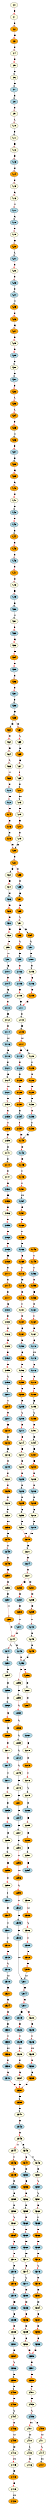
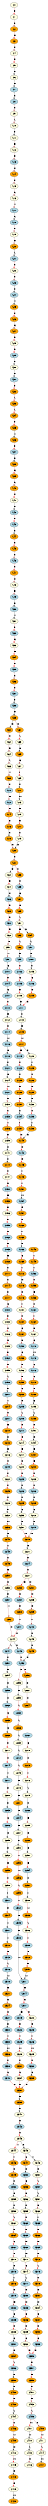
none -> (27, 1885)
